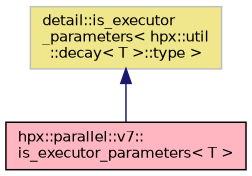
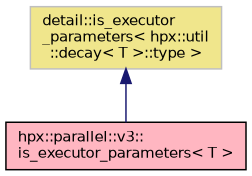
(126, 146) -> (126, 146)
